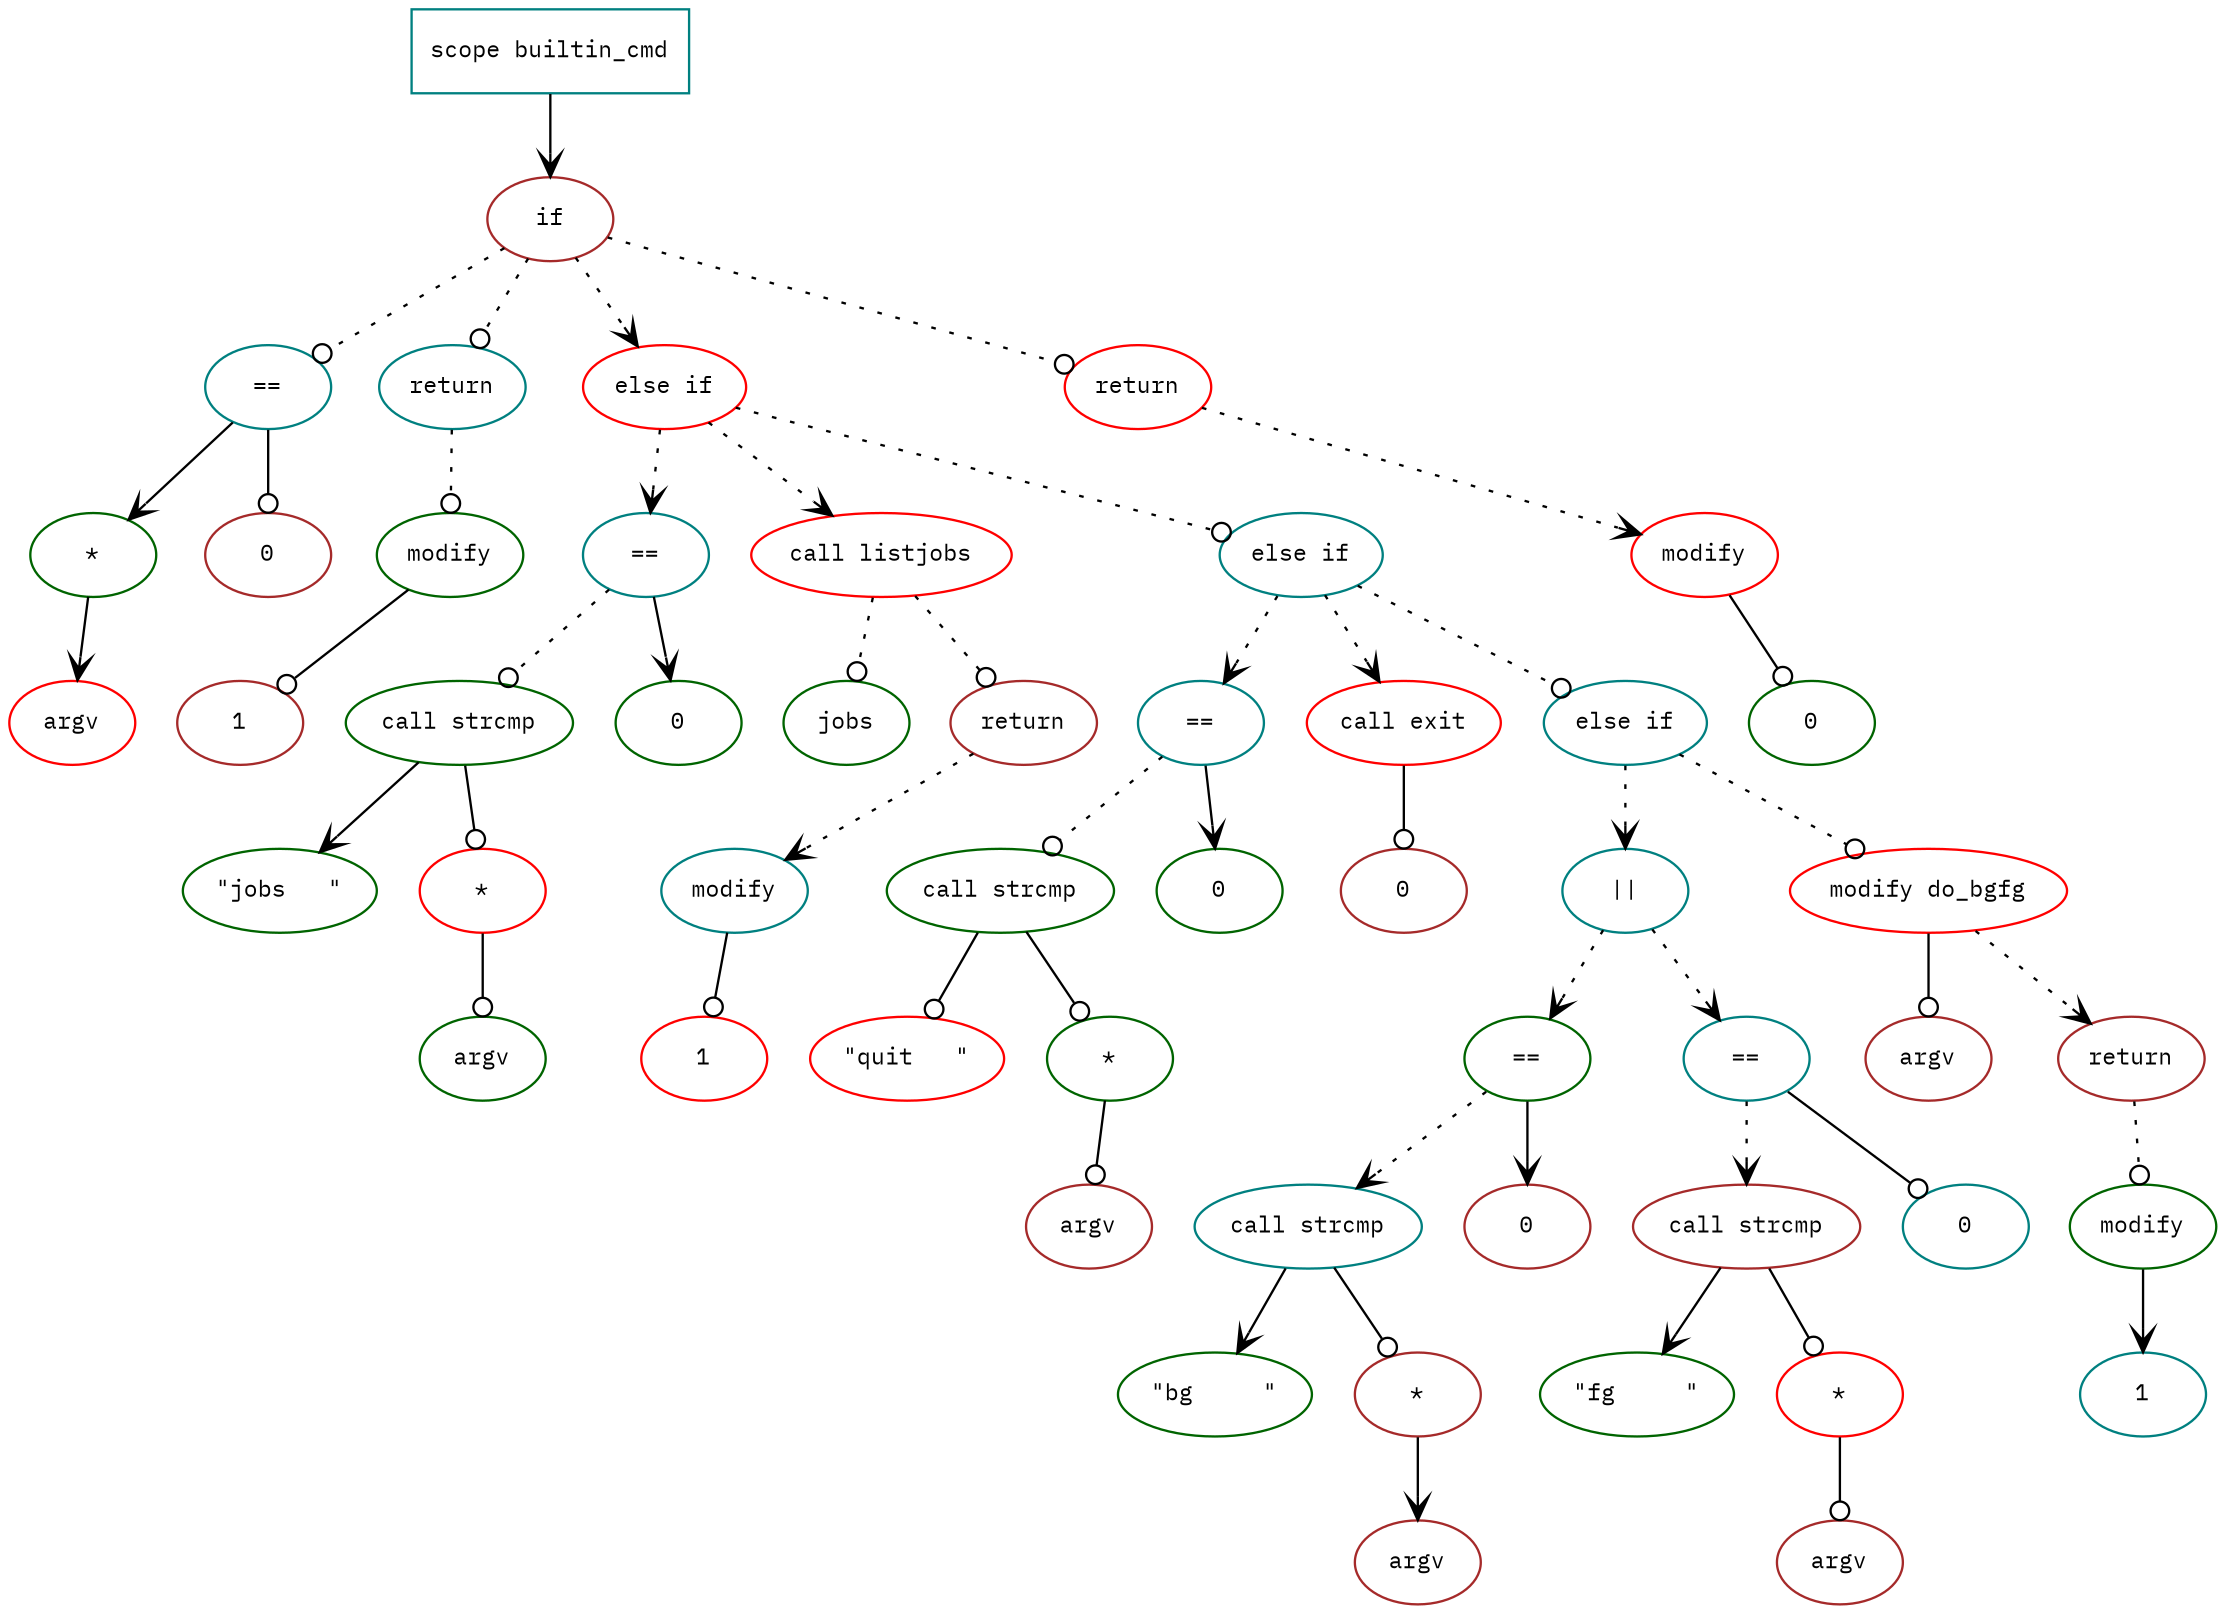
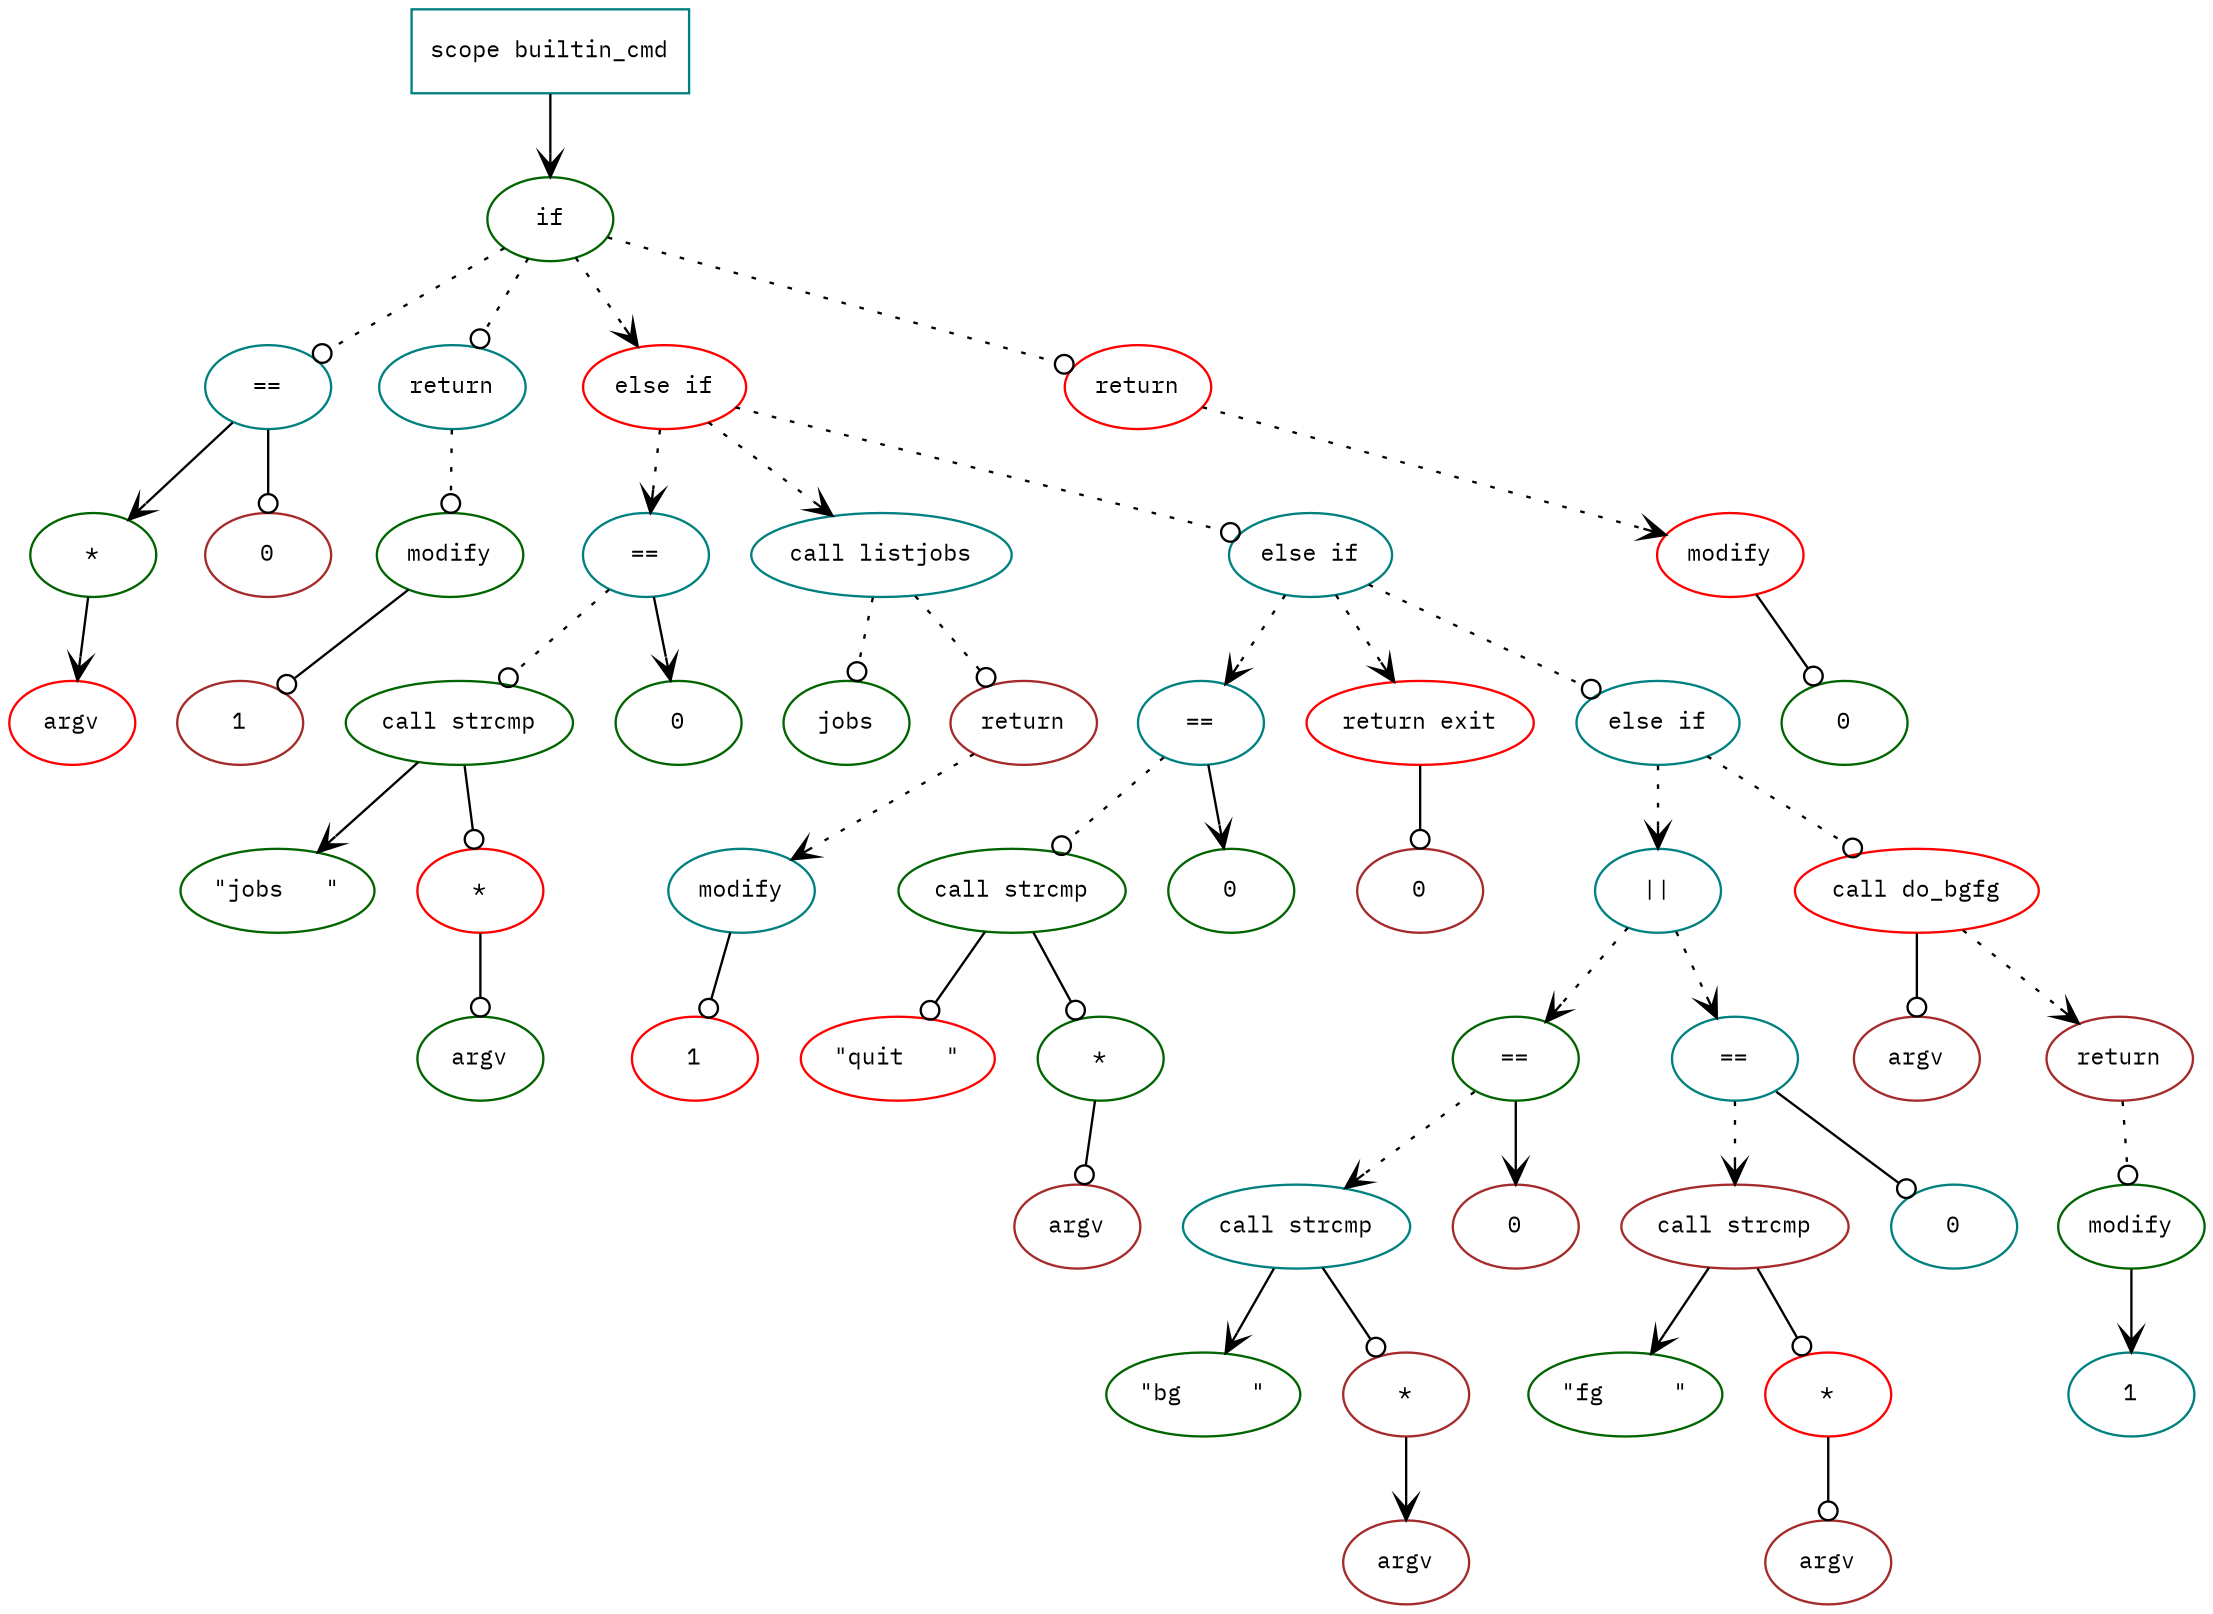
(550, 219) -> (550, 219)
(881, 555) -> (881, 555)
(1404, 723) -> (1420, 723)
(1929, 891) -> (1917, 891)
